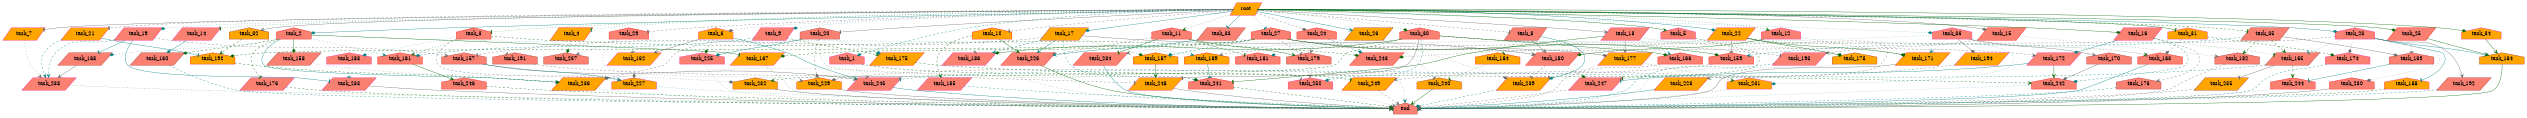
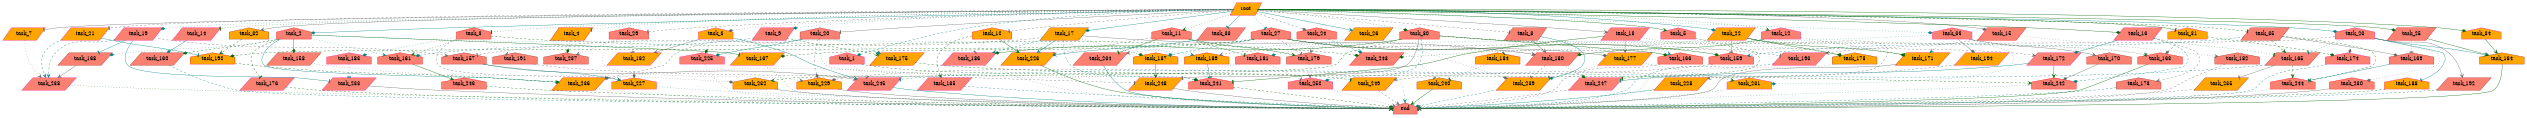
(2252, 46) -> (2373, 53)
(1028, 59) -> (1028, 59)
(1786, 104) -> (1786, 104)
